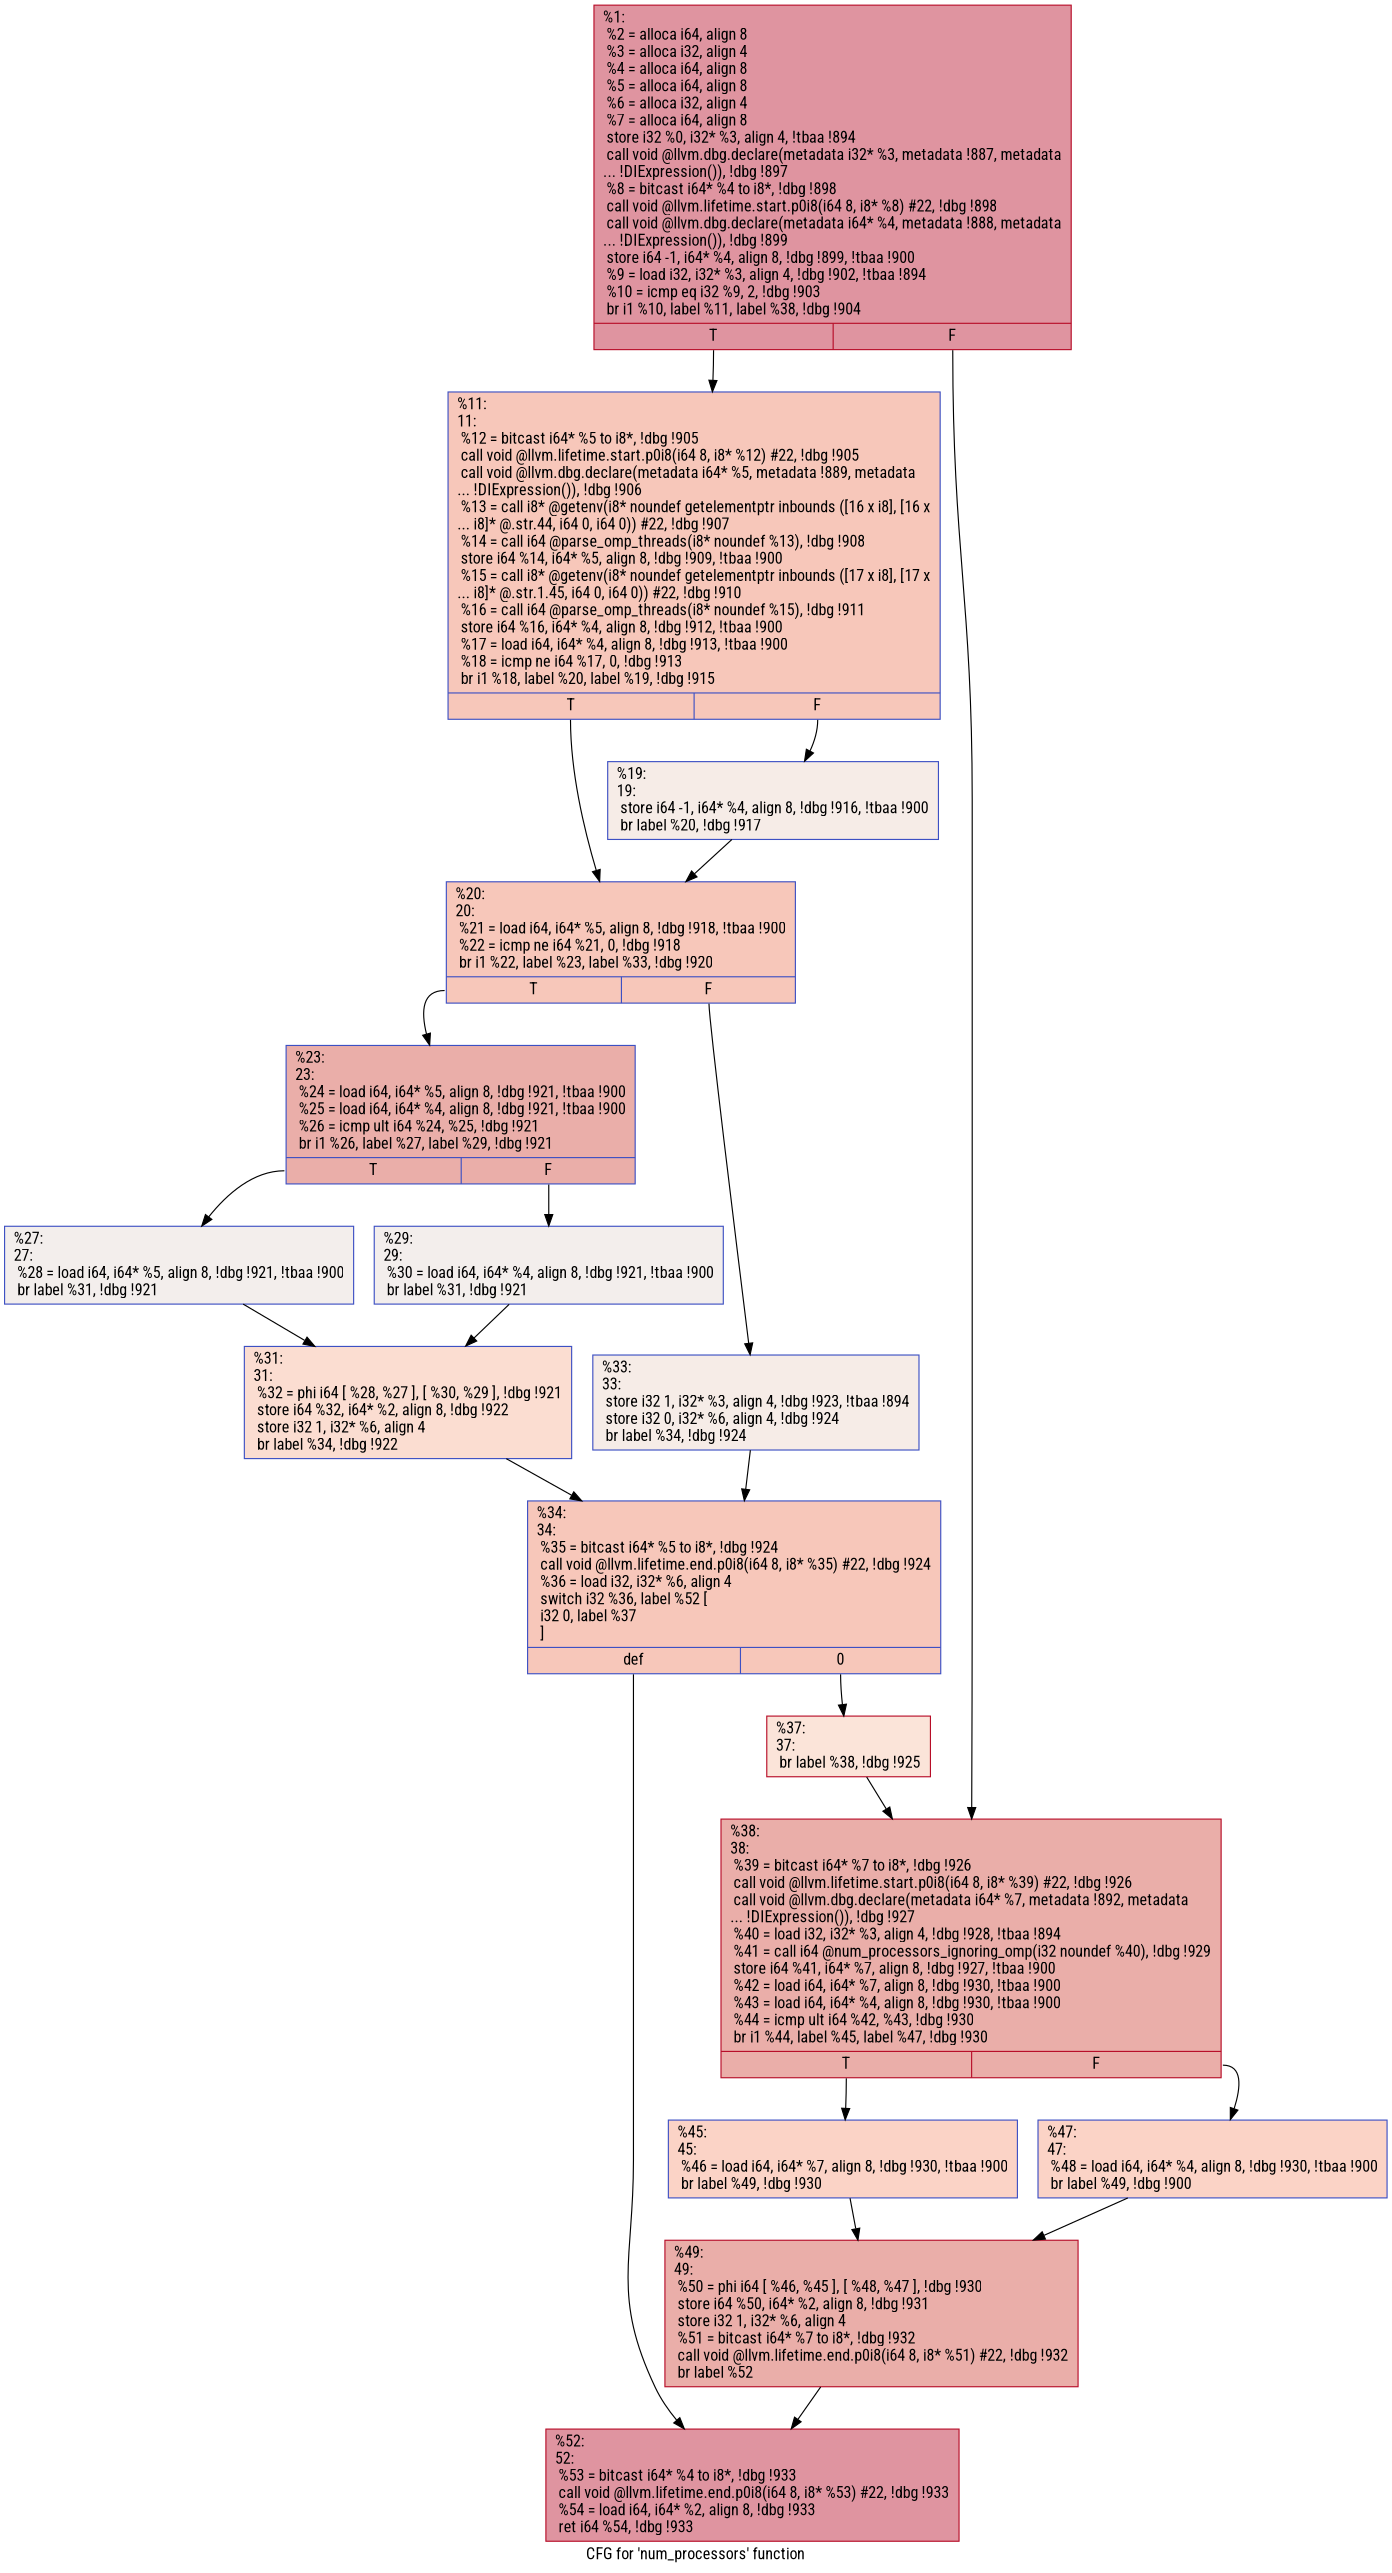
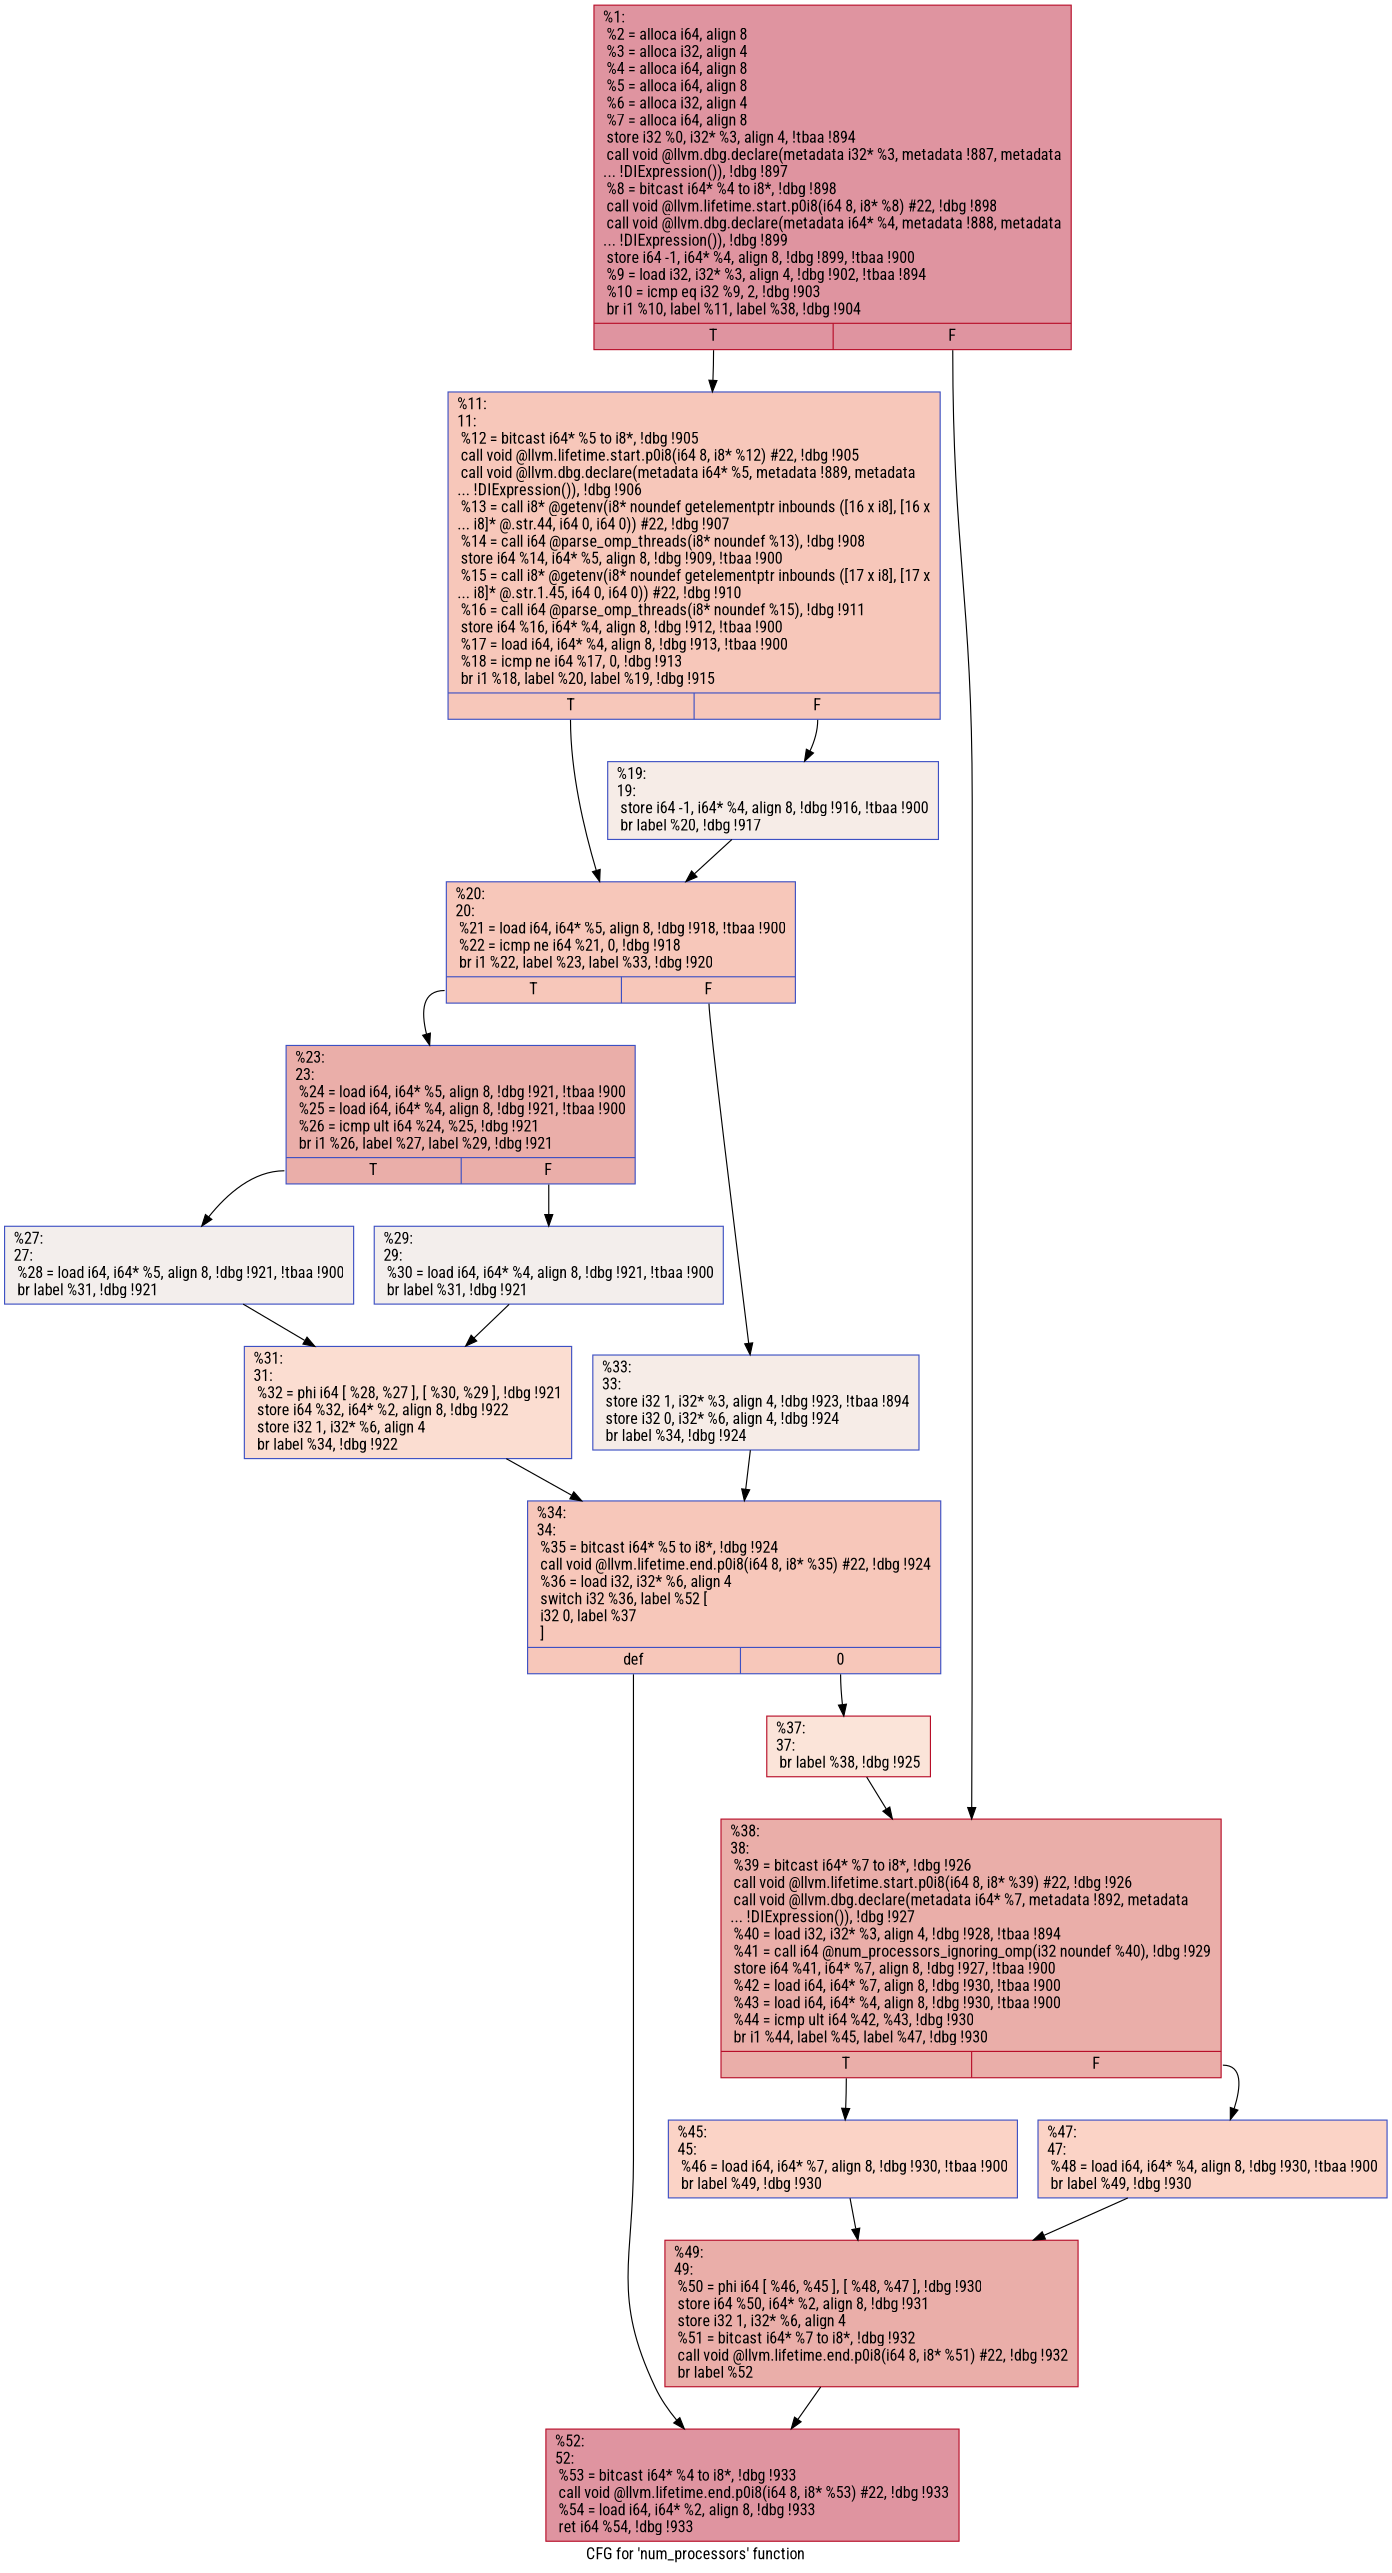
(1120, 2184) -> (1120, 2184)
